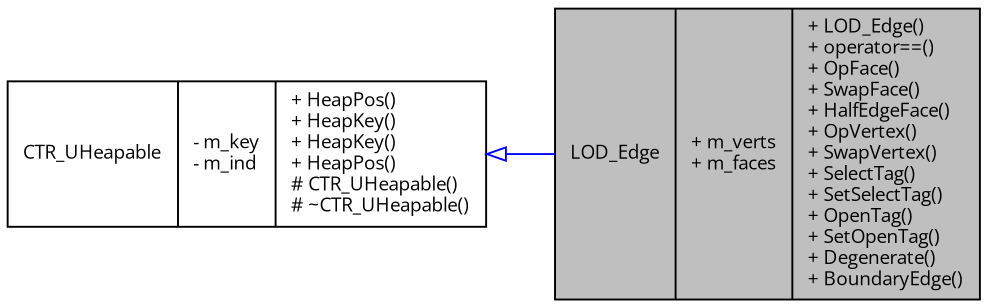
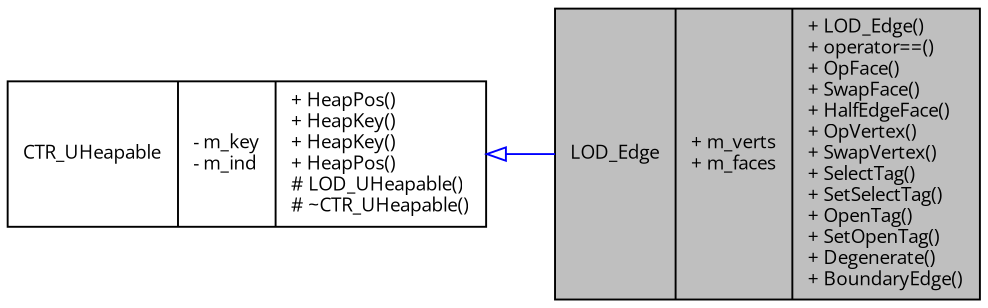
(375, 185) -> (378, 185)
